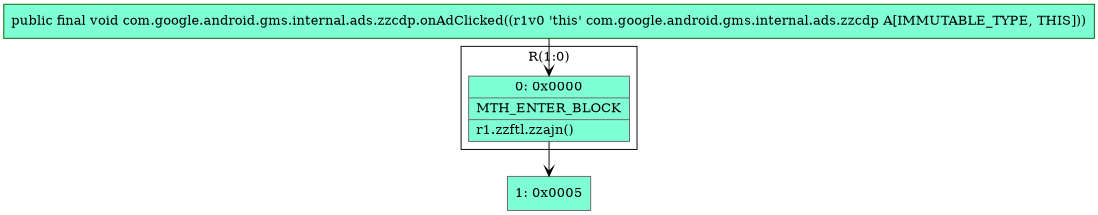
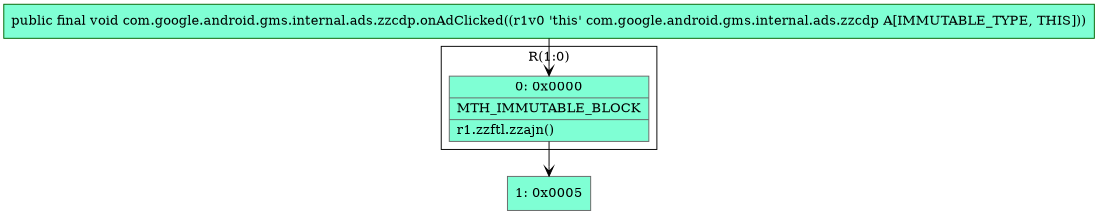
(549, 108) -> (549, 108)
